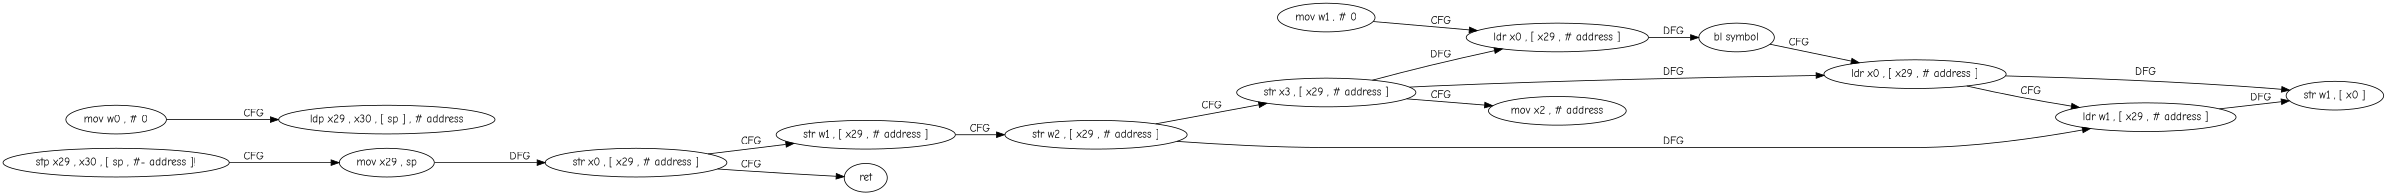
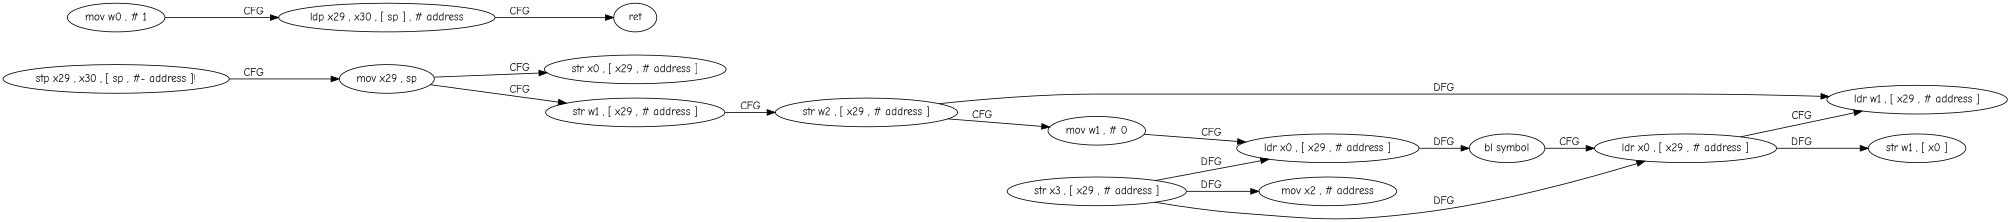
(1441, 95) -> (1212, 185)
(2250, 105) -> none
(1207, 114) -> (995, 123)
(116, 120) -> (116, 18)
(747, 149) -> (494, 93)
(520, 157) -> (520, 68)
(777, 173) -> (550, 18)
